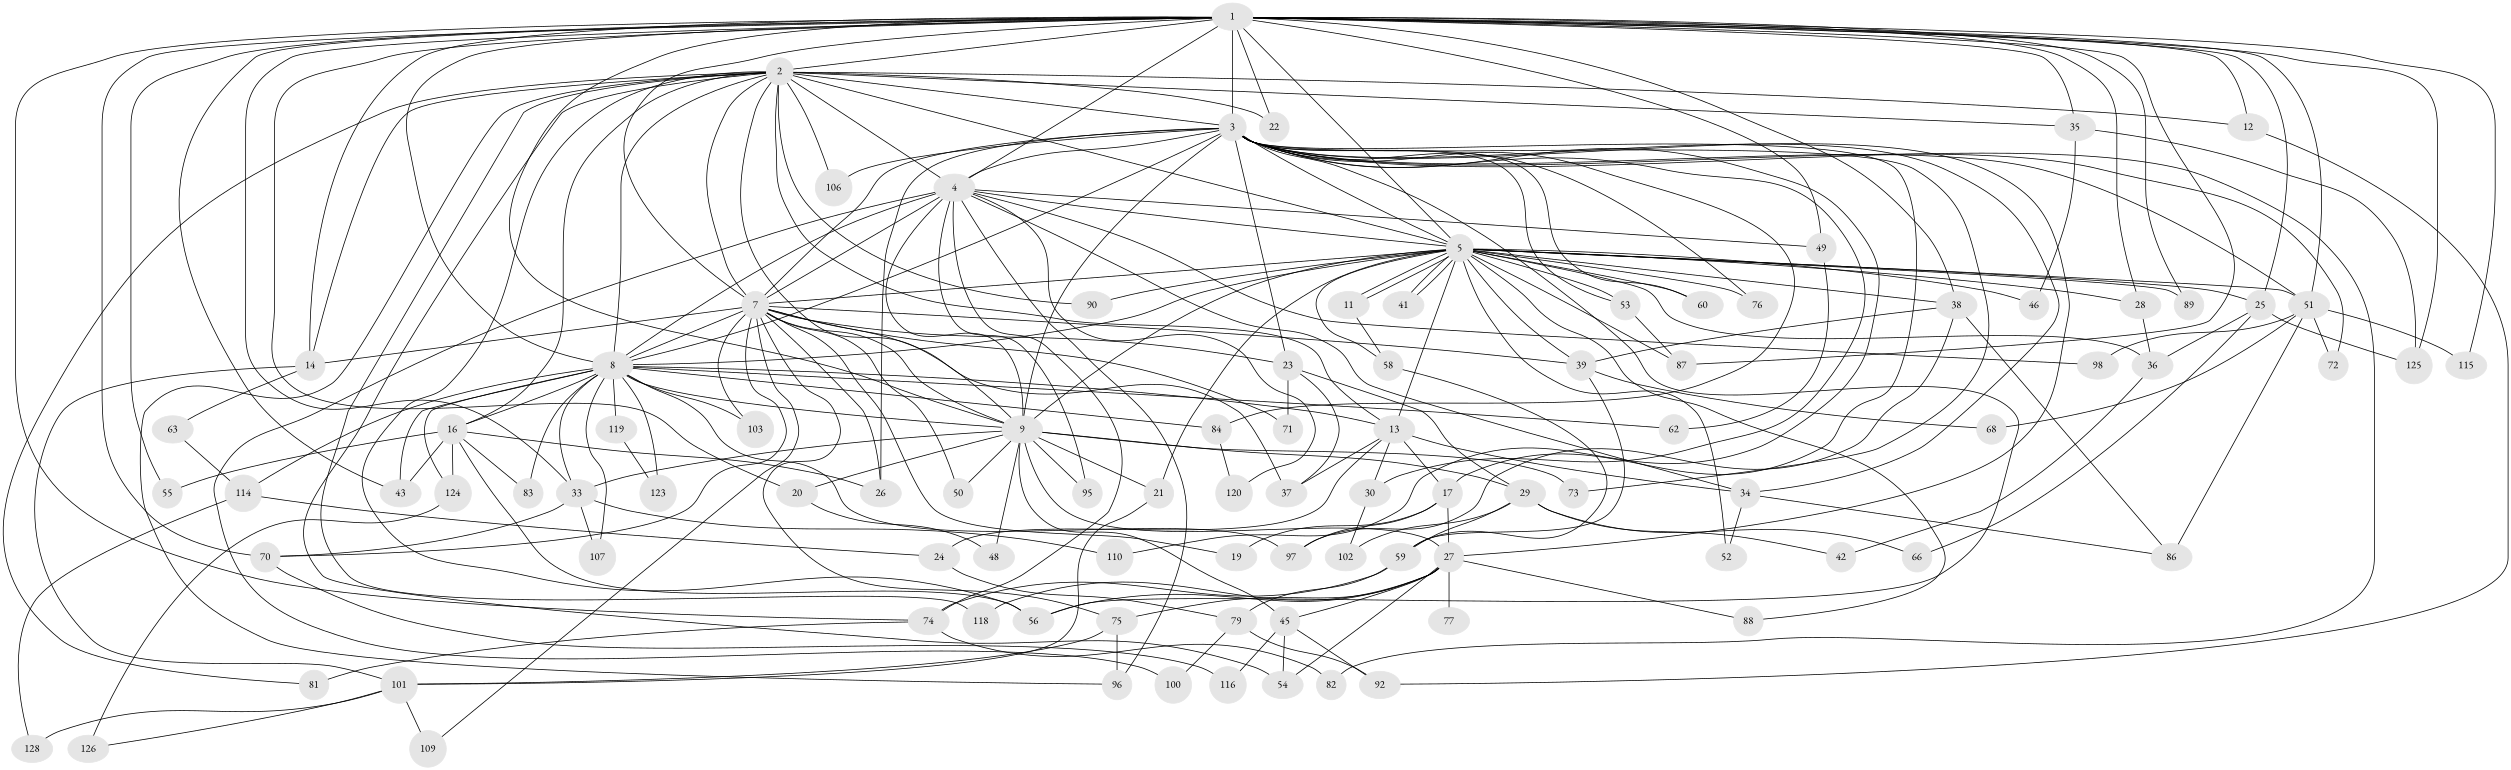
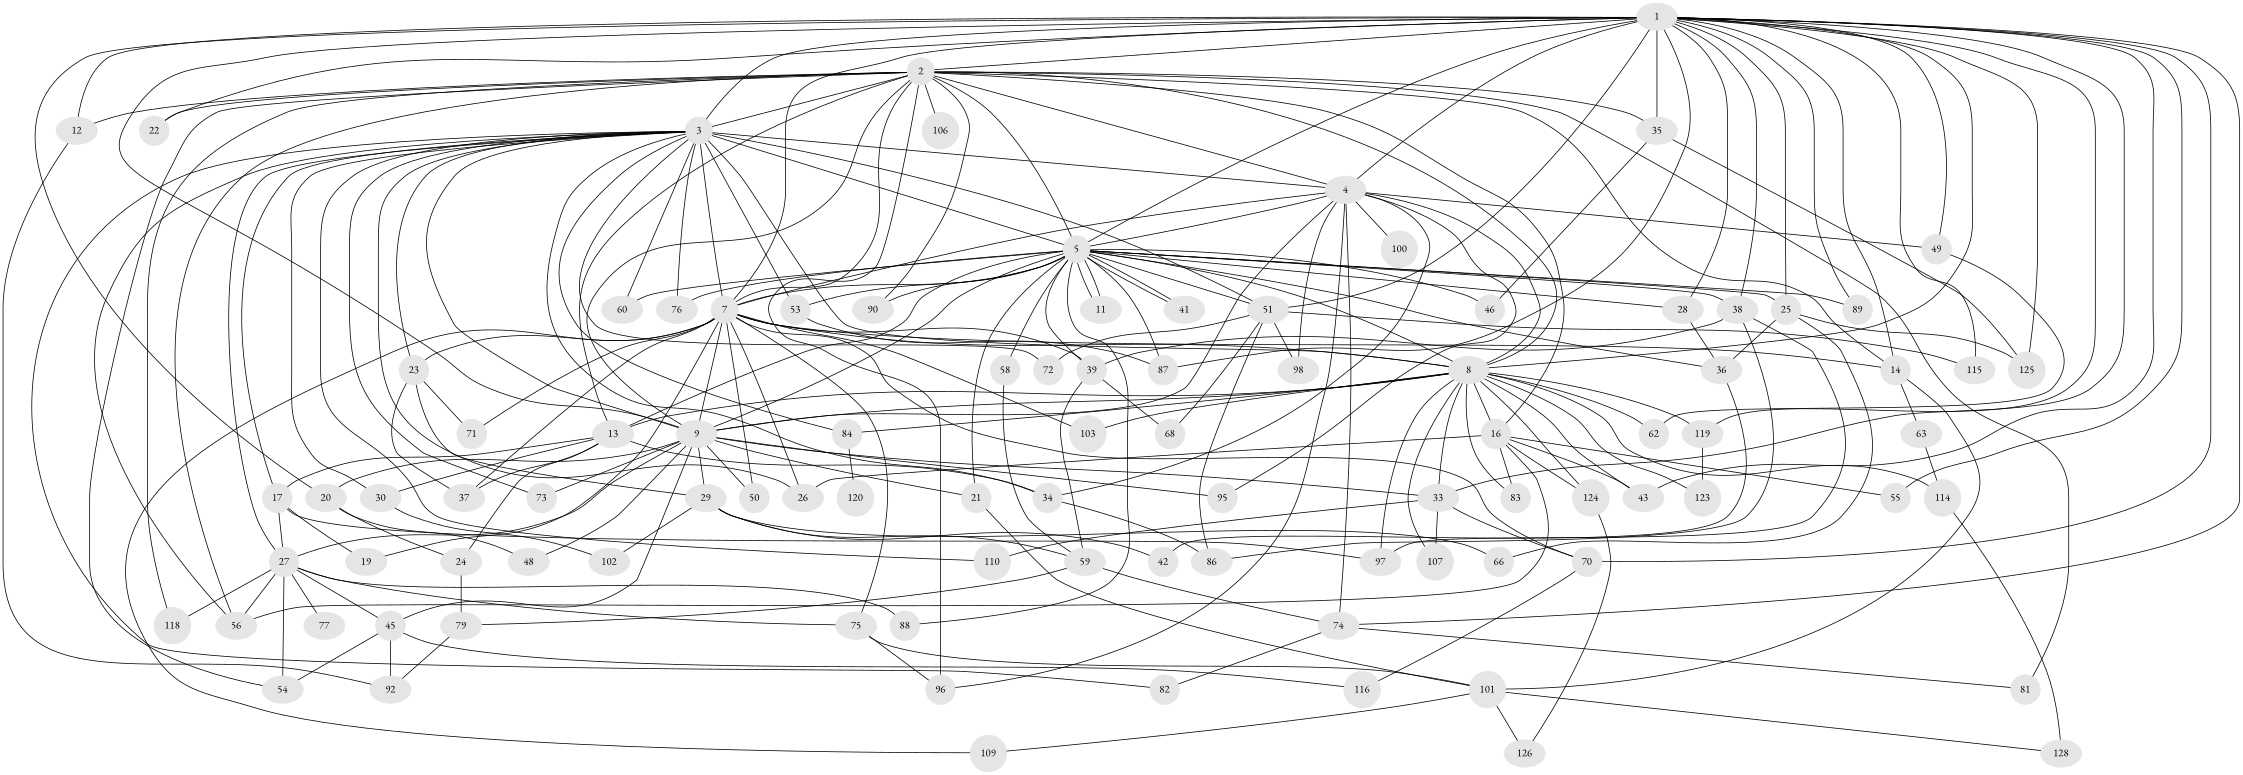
(1032, 143) -> none
none -> (2095, 215)
(1169, 335) -> none
(1369, 335) -> none
(573, 530) -> (406, 540)
(1726, 557) -> none
(1200, 658) -> none
